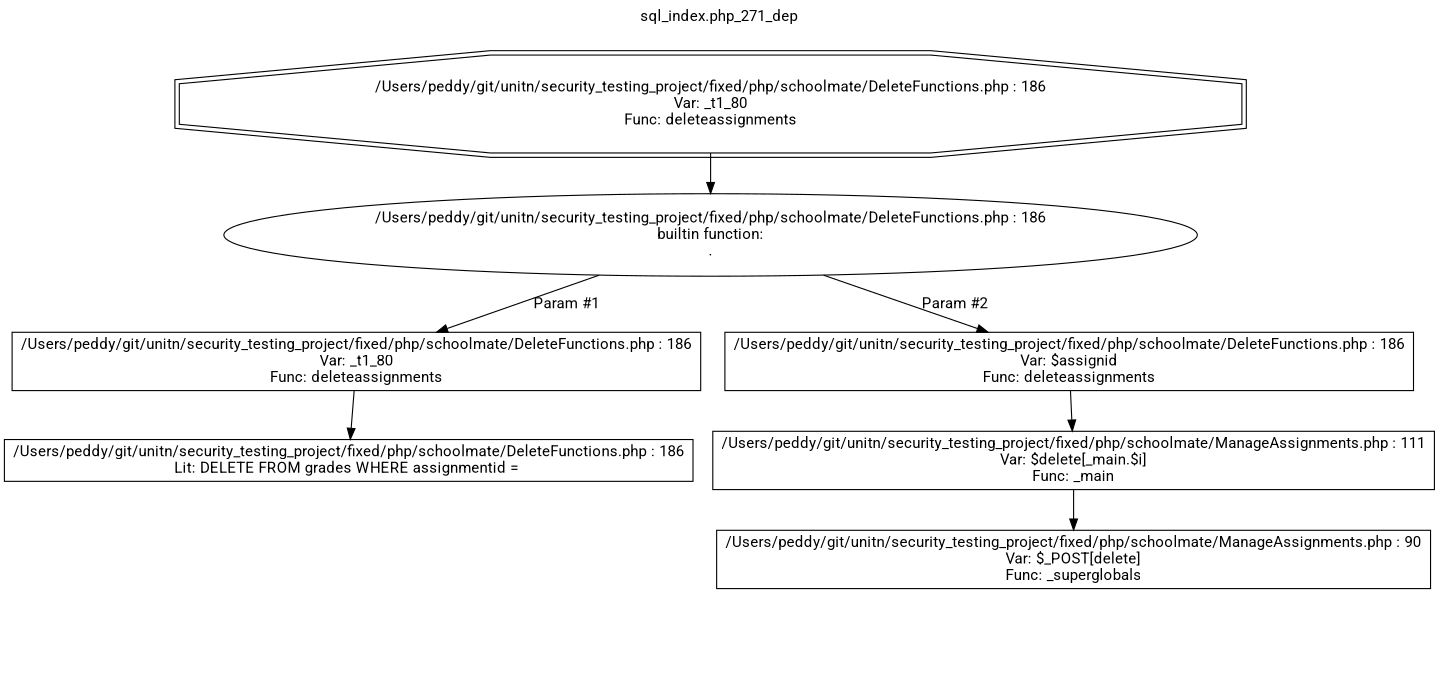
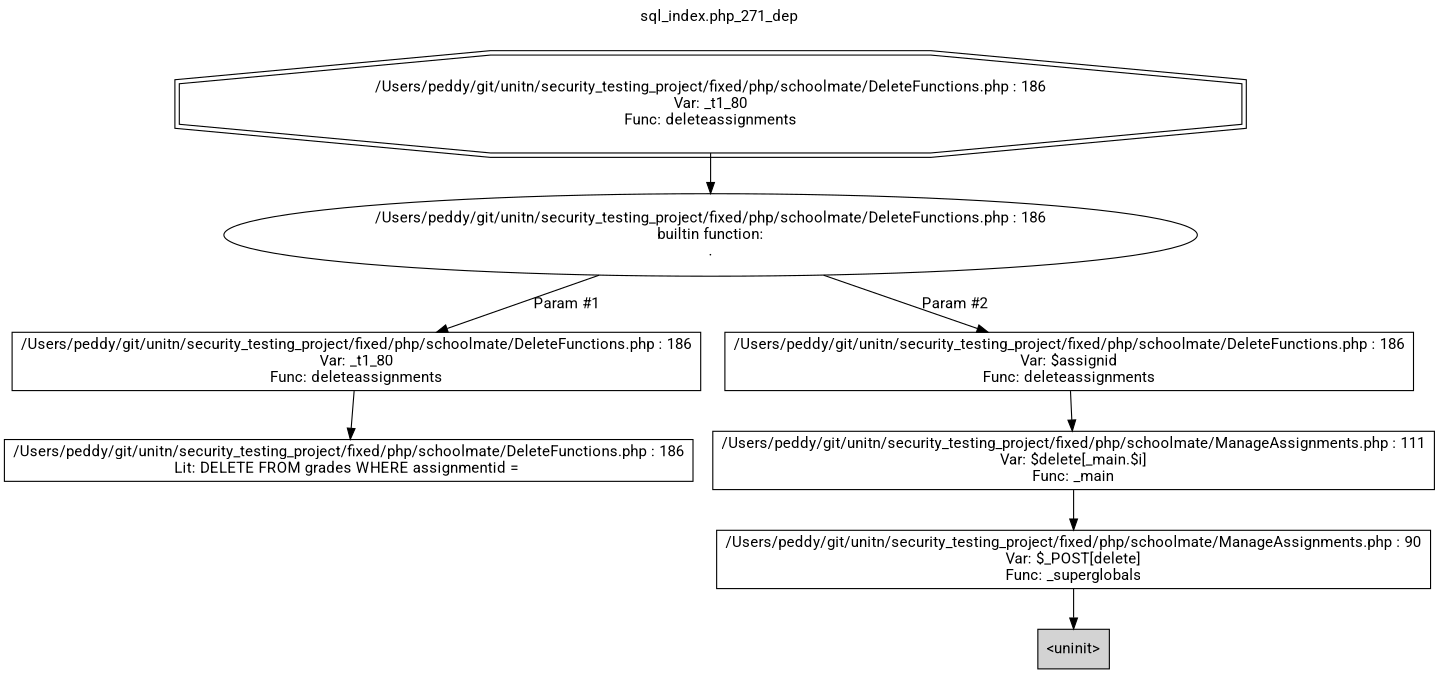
none -> (1074, 649)
